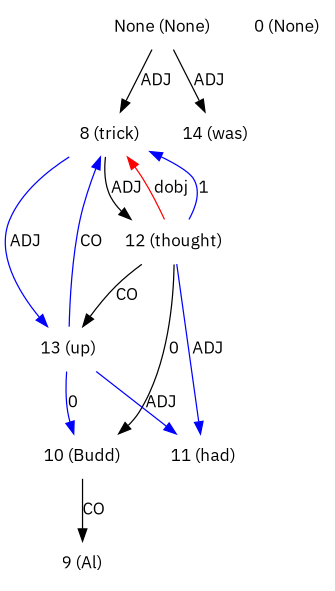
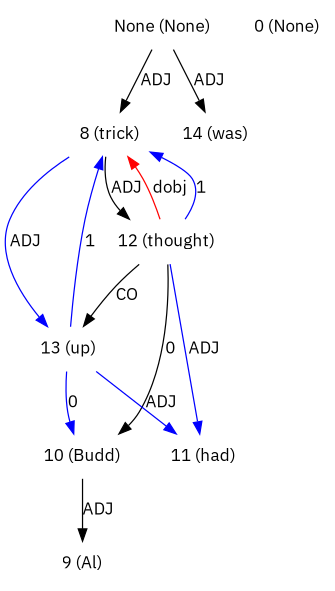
(92, 242) -> (91, 242)
(94, 510) -> (99, 510)
